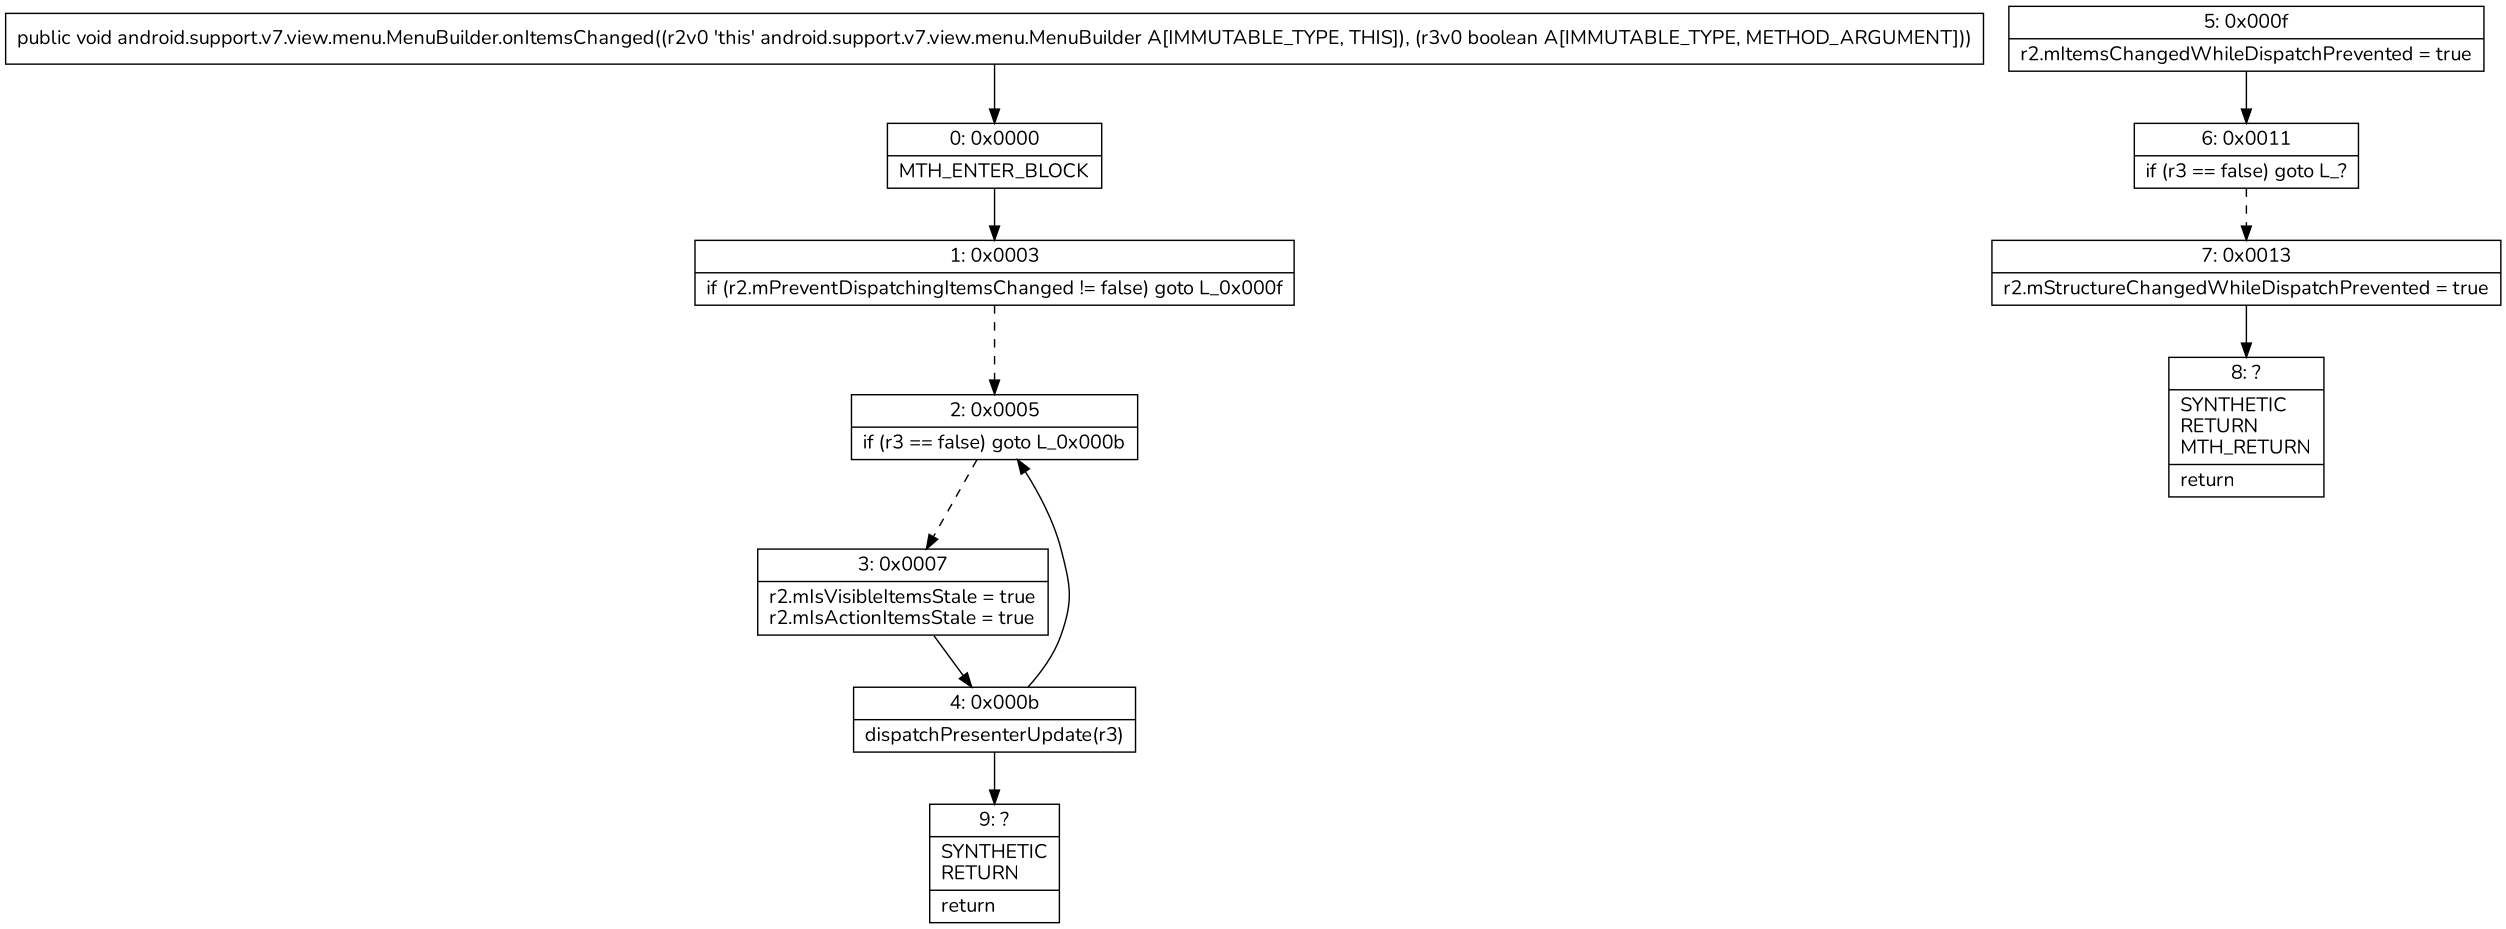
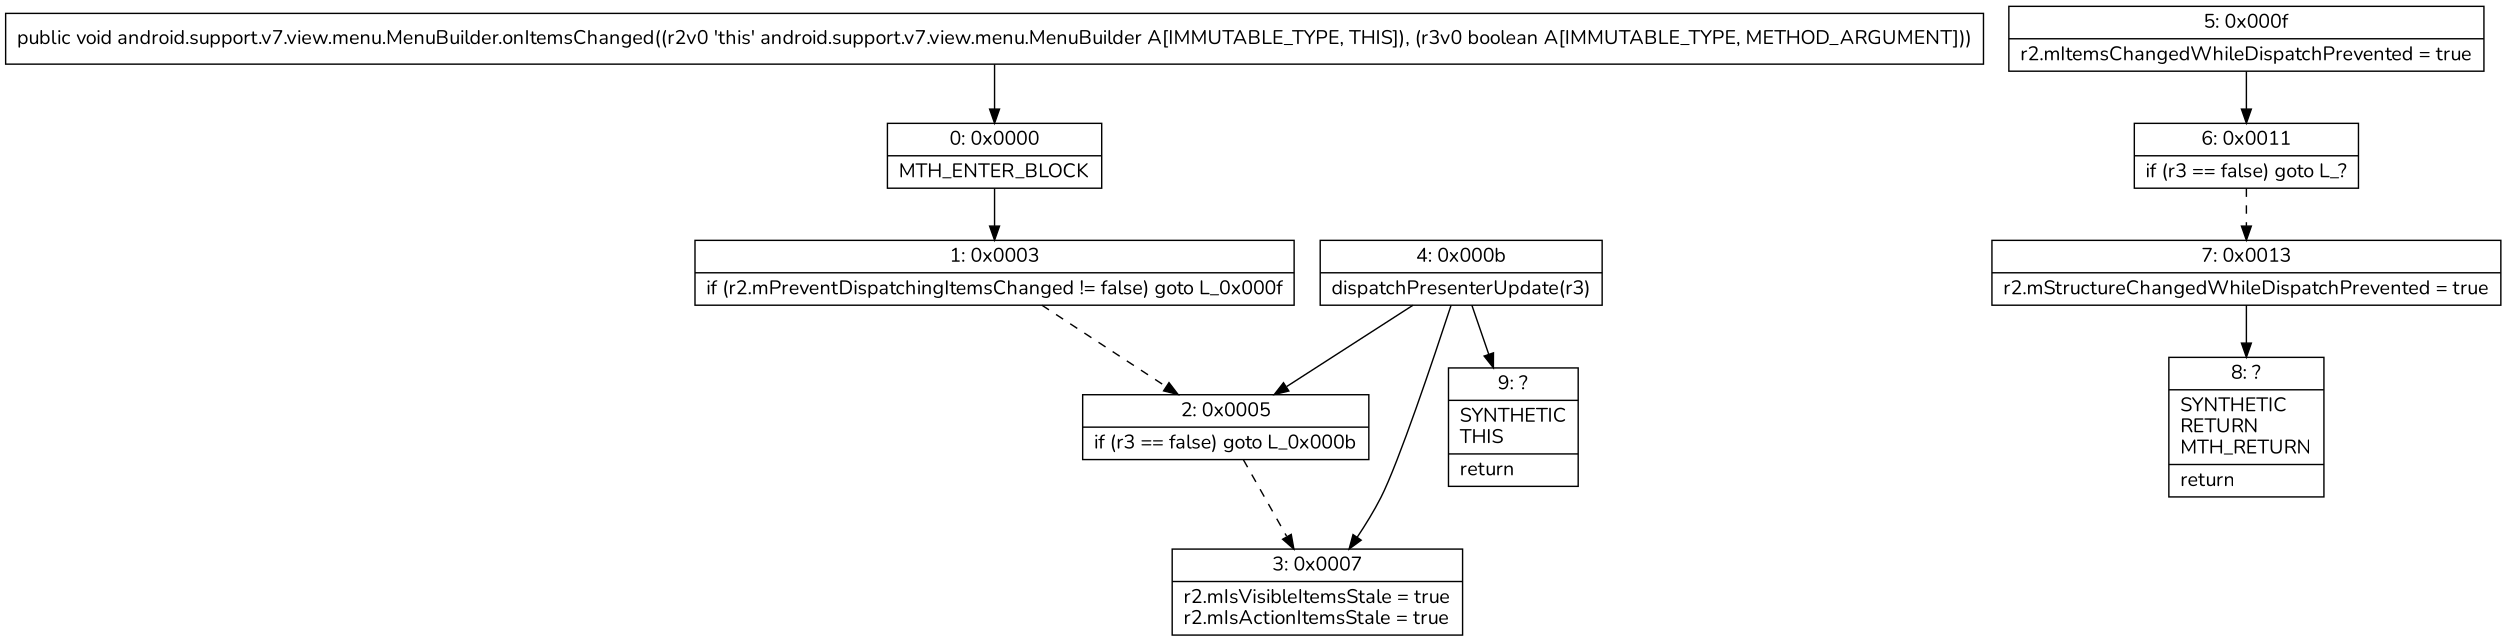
(949, 656) -> (1410, 424)
(980, 873) -> (1482, 437)
